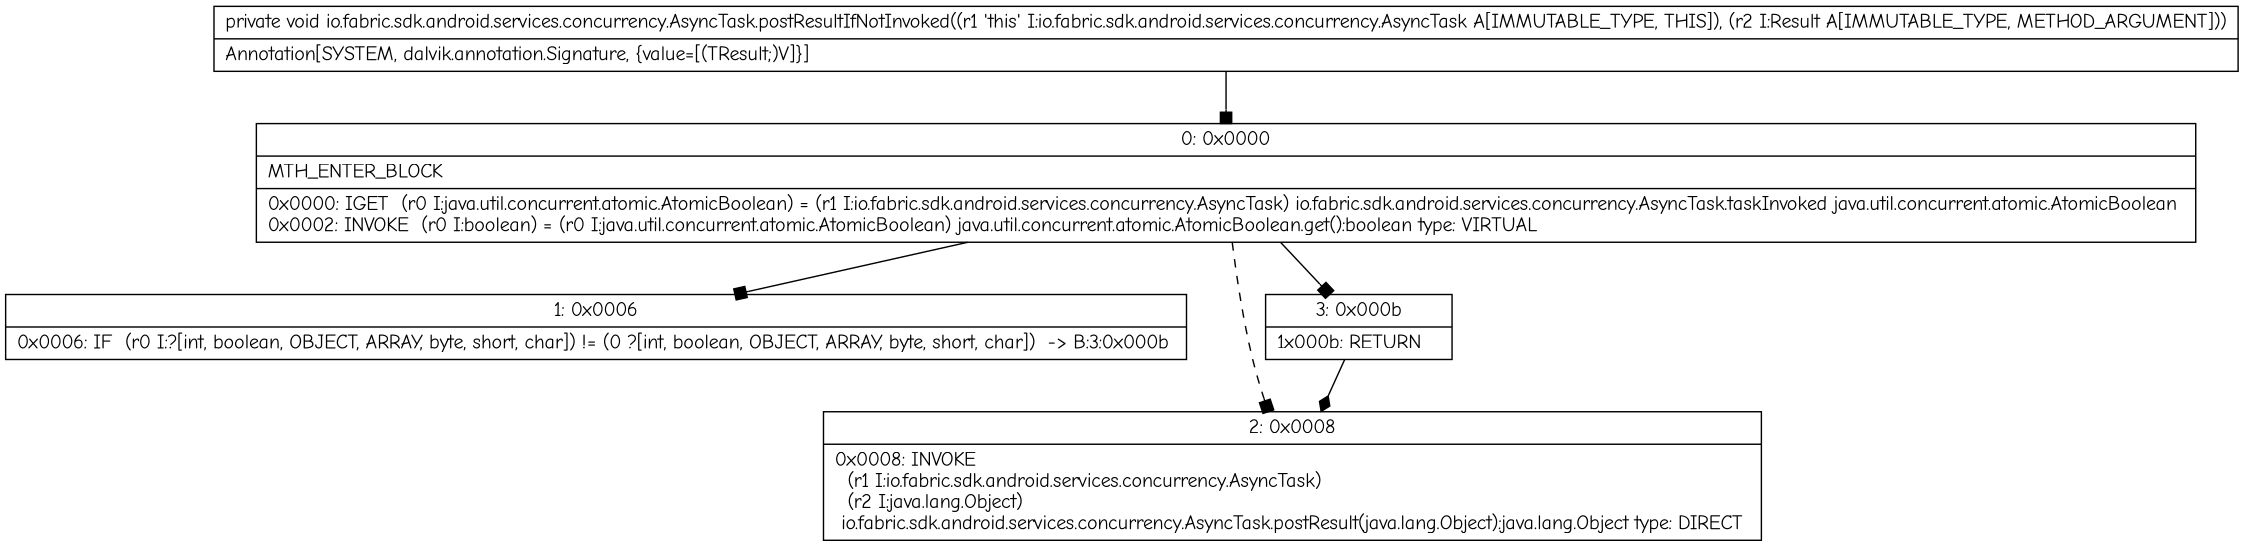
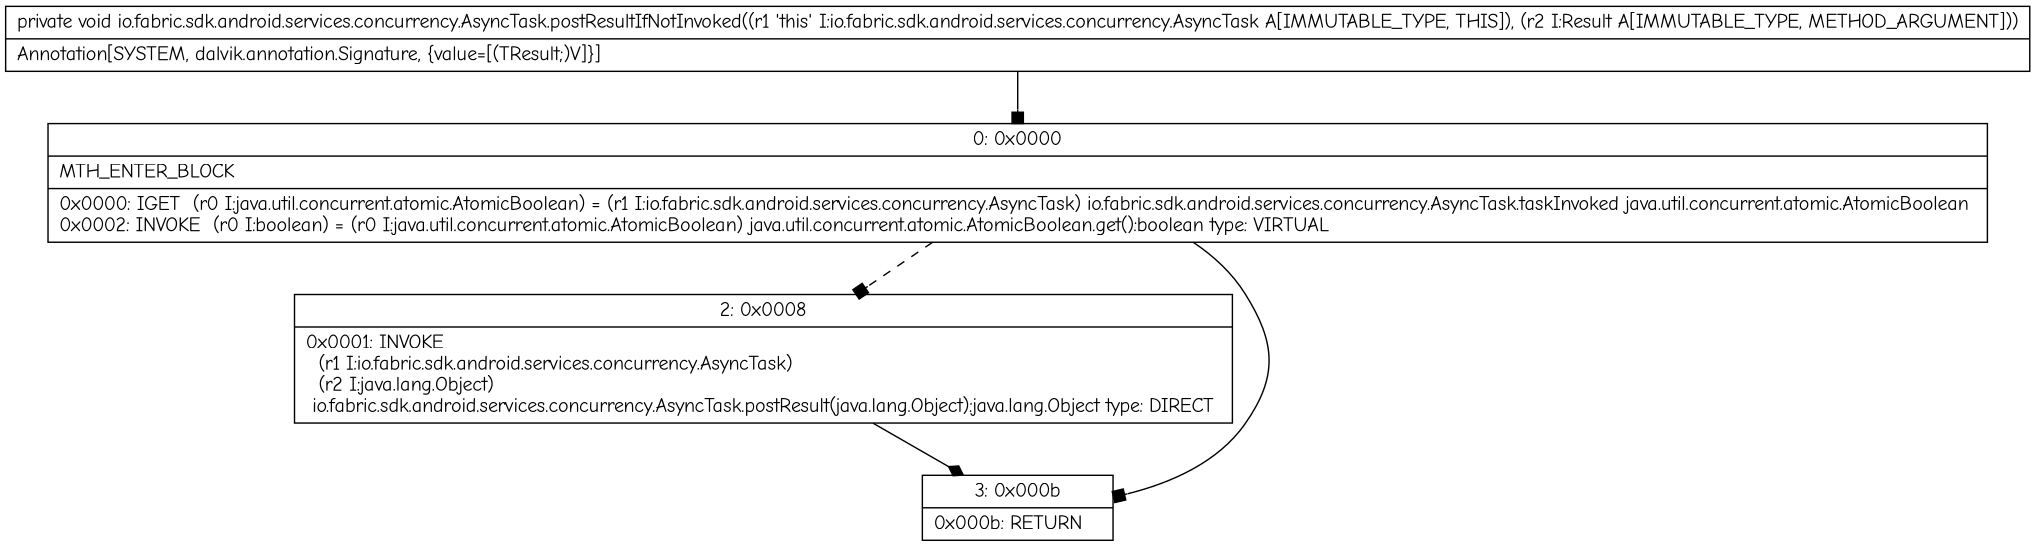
(596, 327) -> none
(1359, 343) -> (1018, 523)
(1336, 378) -> (911, 445)
(912, 460) -> (381, 343)
